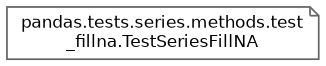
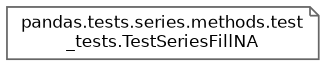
(163, 33) -> (163, 33)
